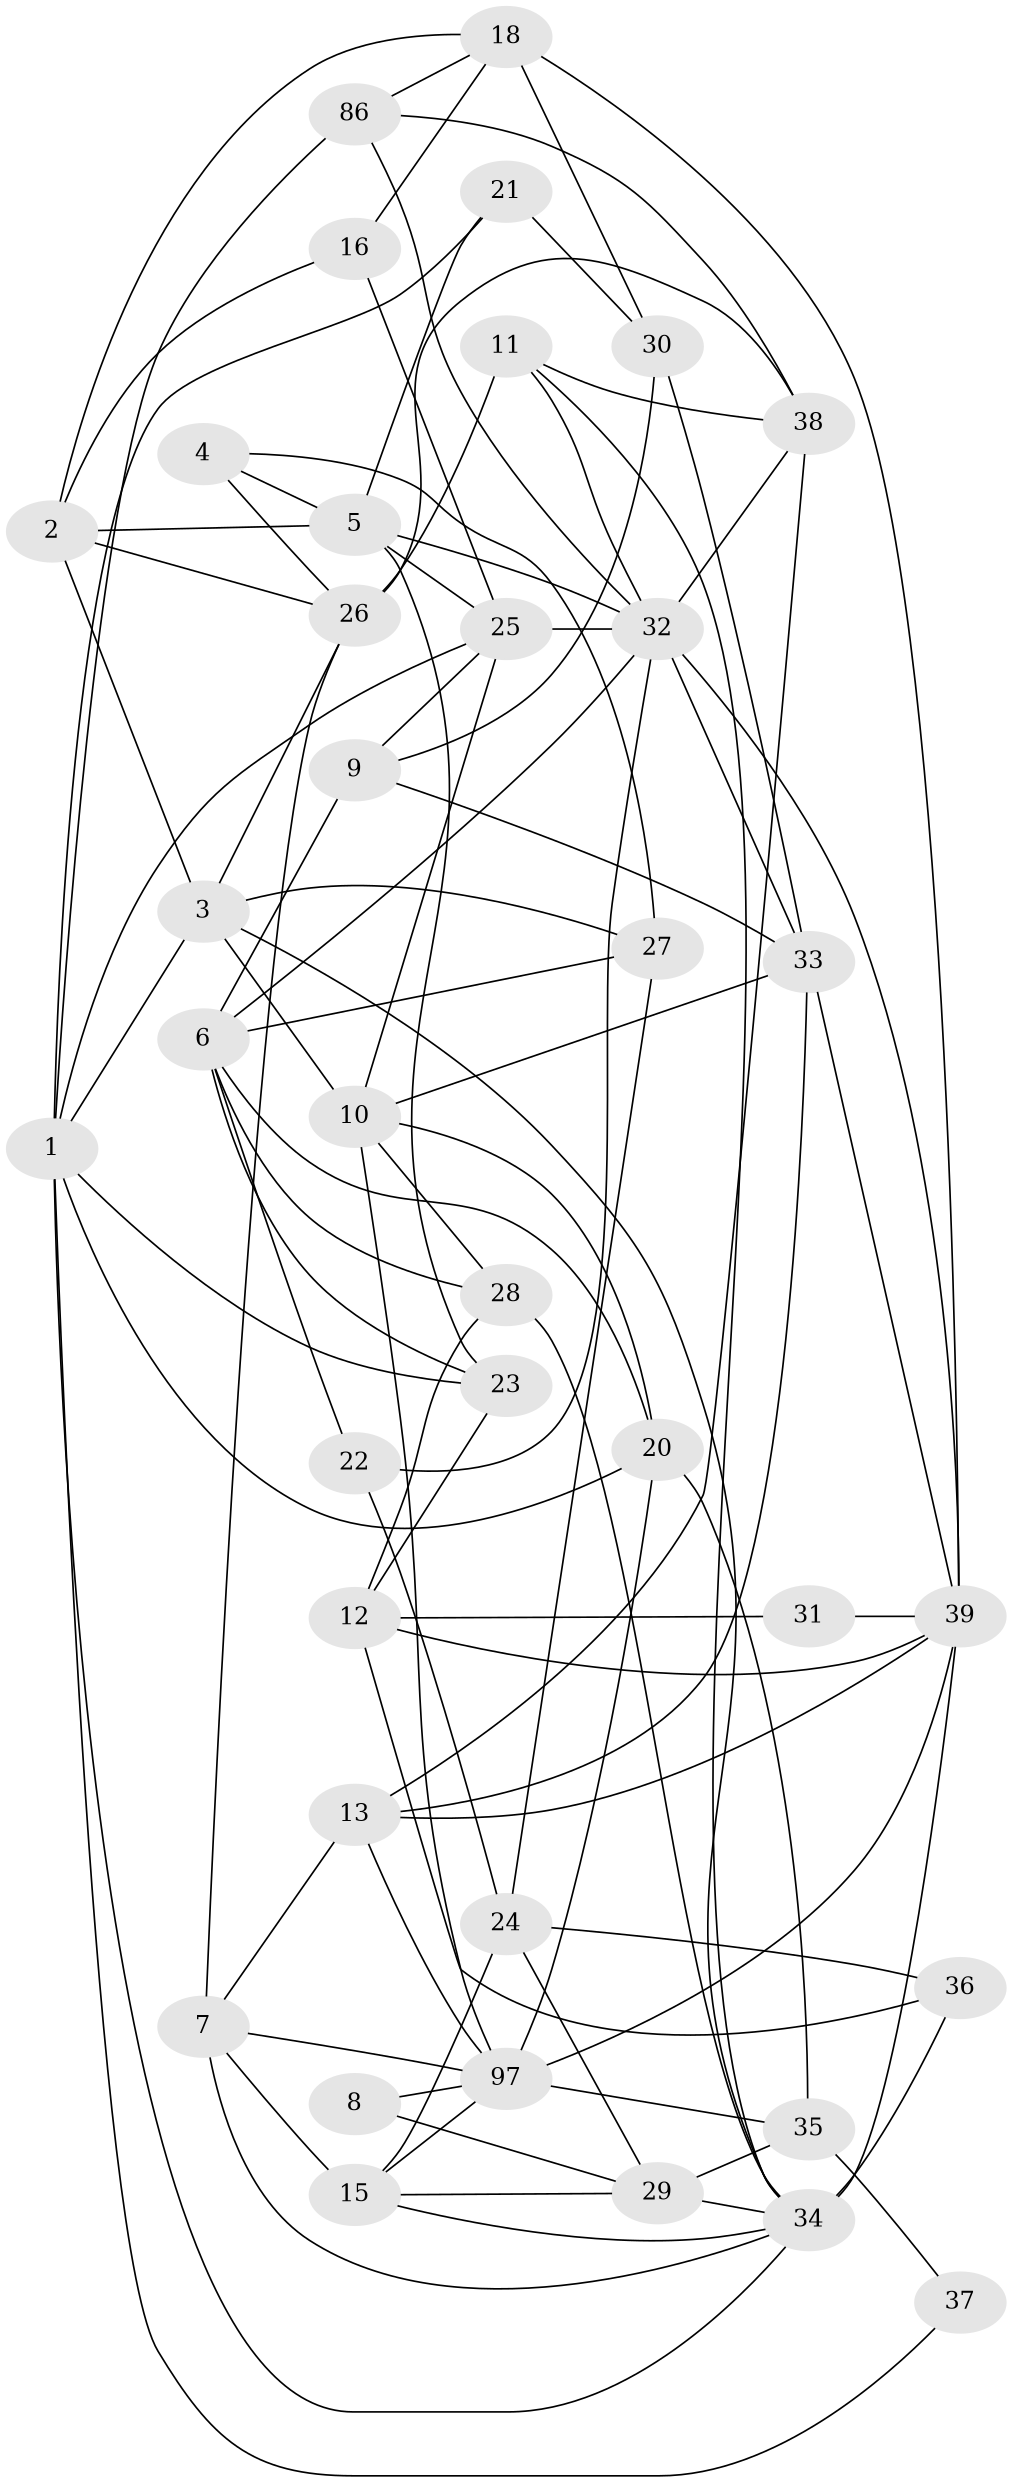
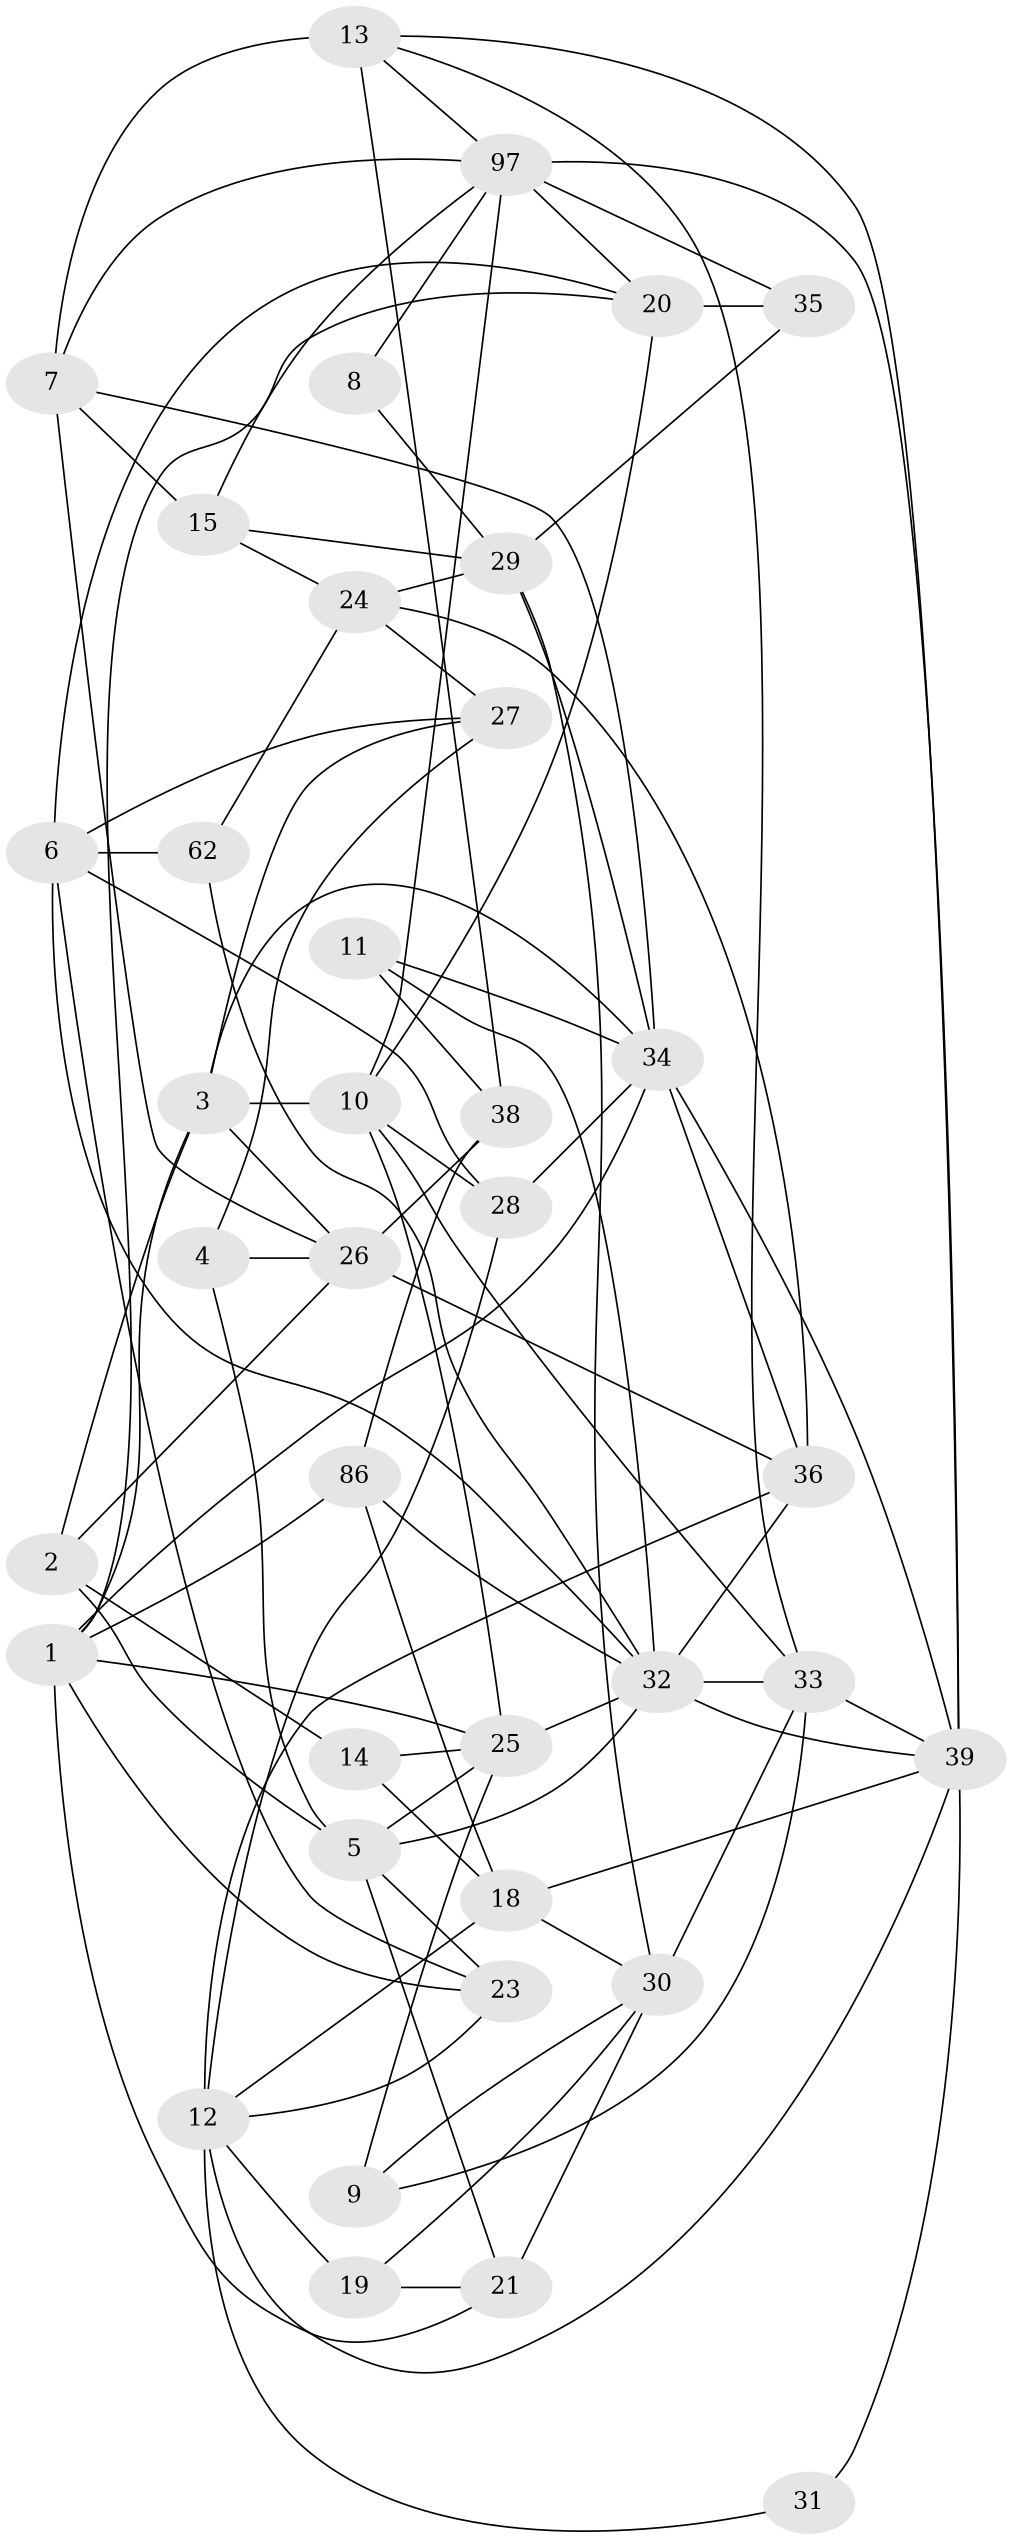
(188, 195) -> (355, 2010)
(355, 249) -> (355, 1759)
(455, 472) -> (582, 1368)
(733, 527) -> (733, 1579)
(267, 926) -> none
none -> (598, 1271)
(355, 1463) -> (204, 853)
(581, 2237) -> none
none -> (355, 2287)
(960, 2303) -> none
